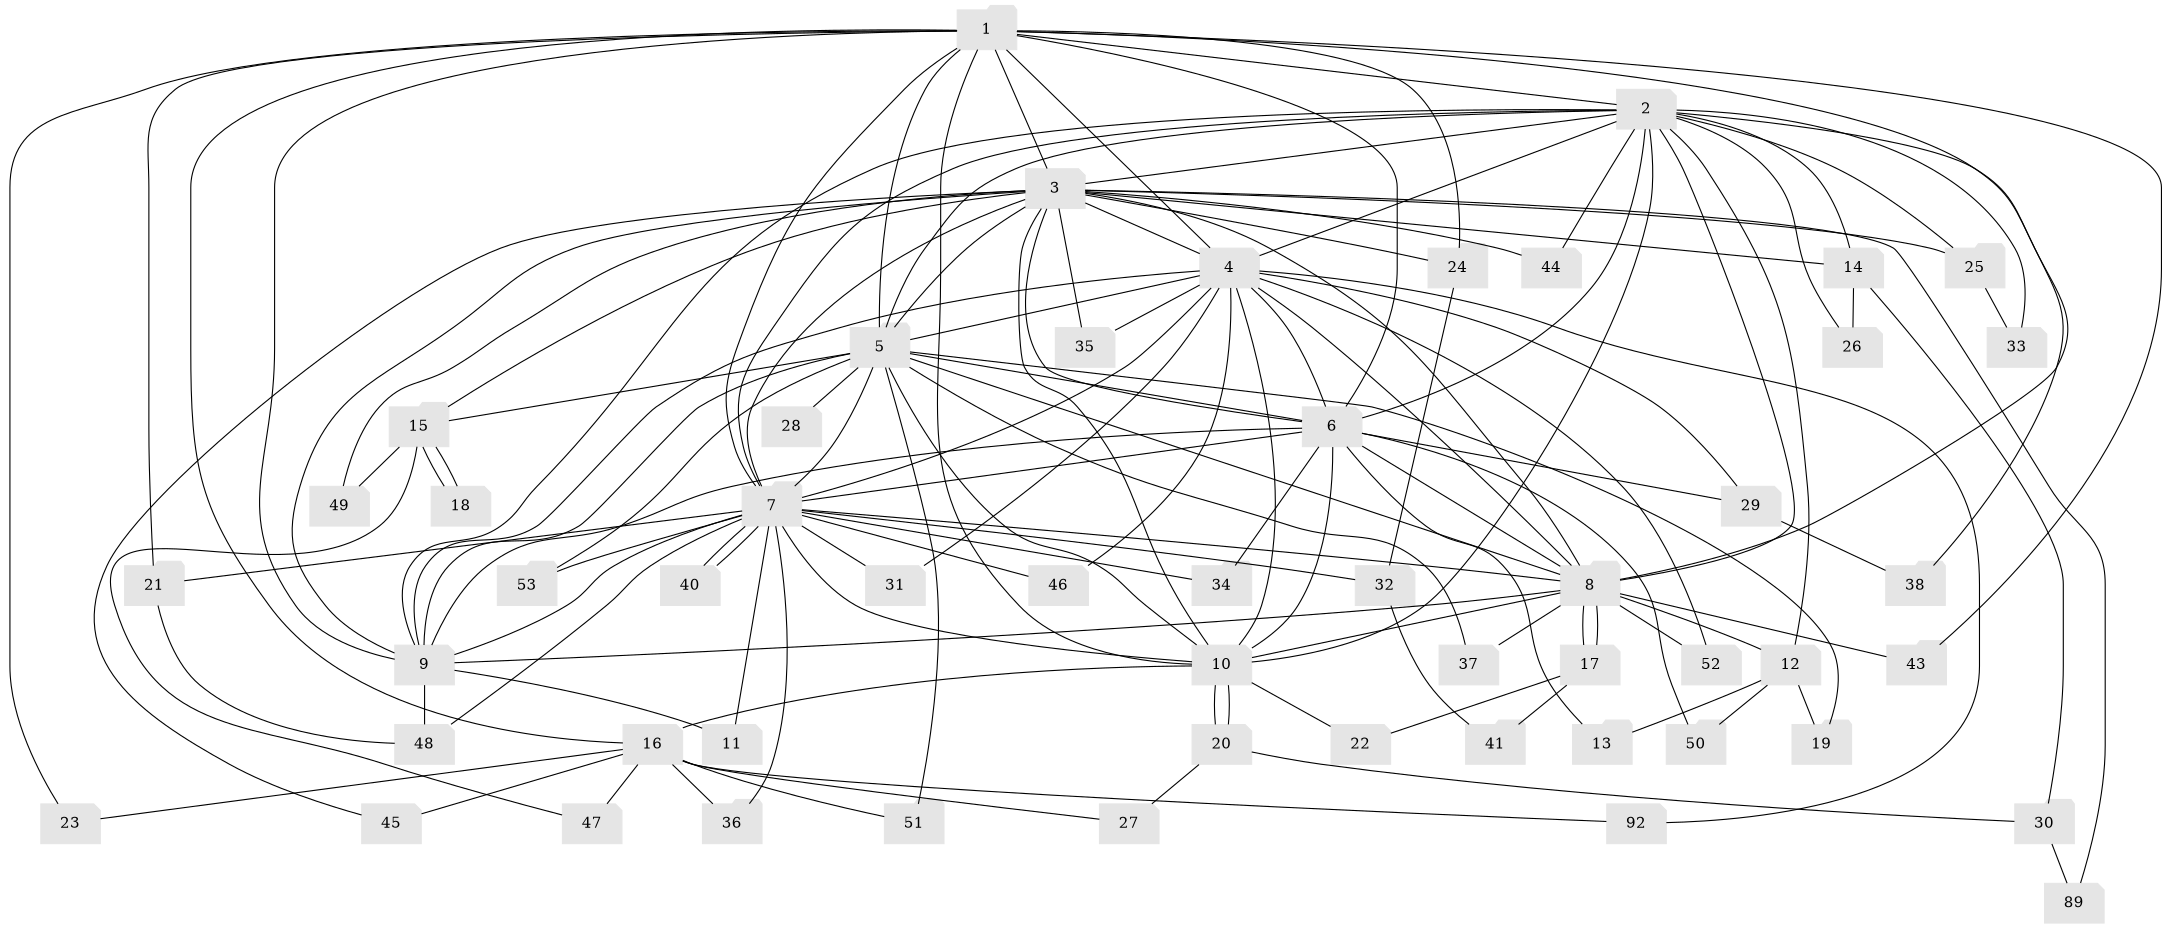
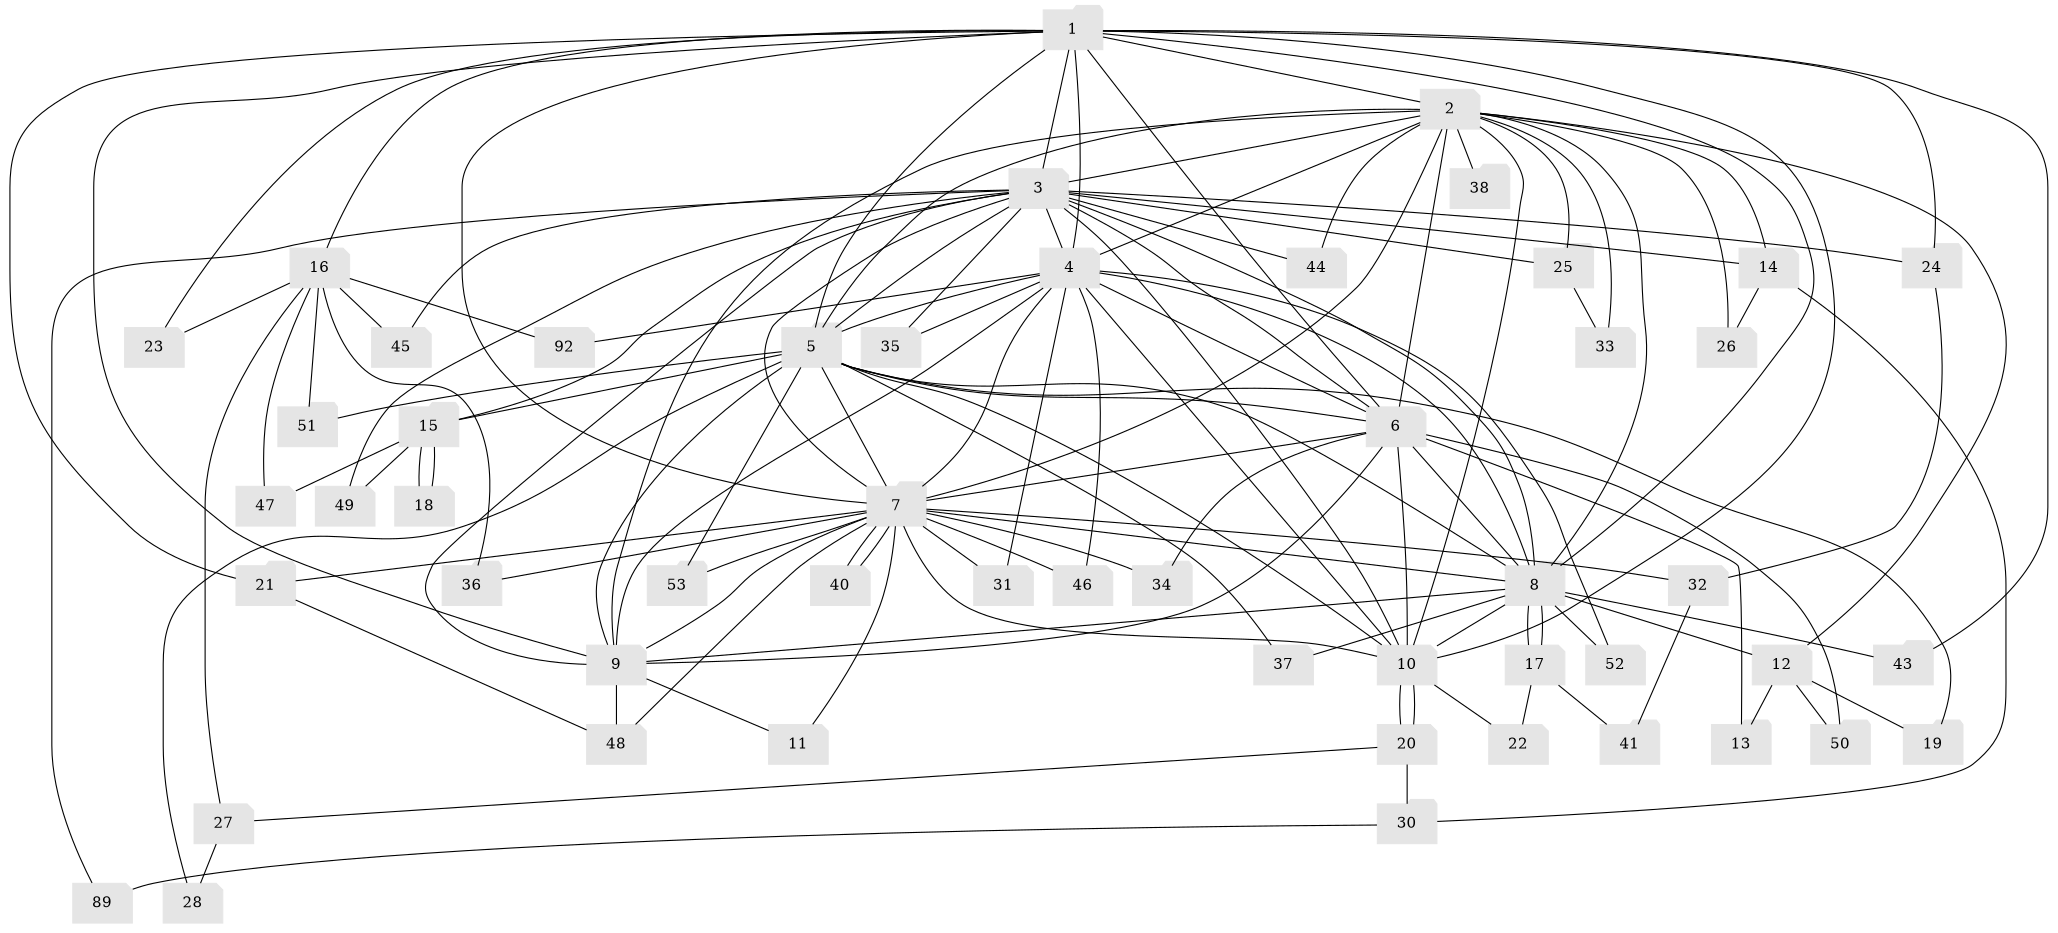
(1751, 506) -> none
(948, 679) -> none
none -> (208, 864)
